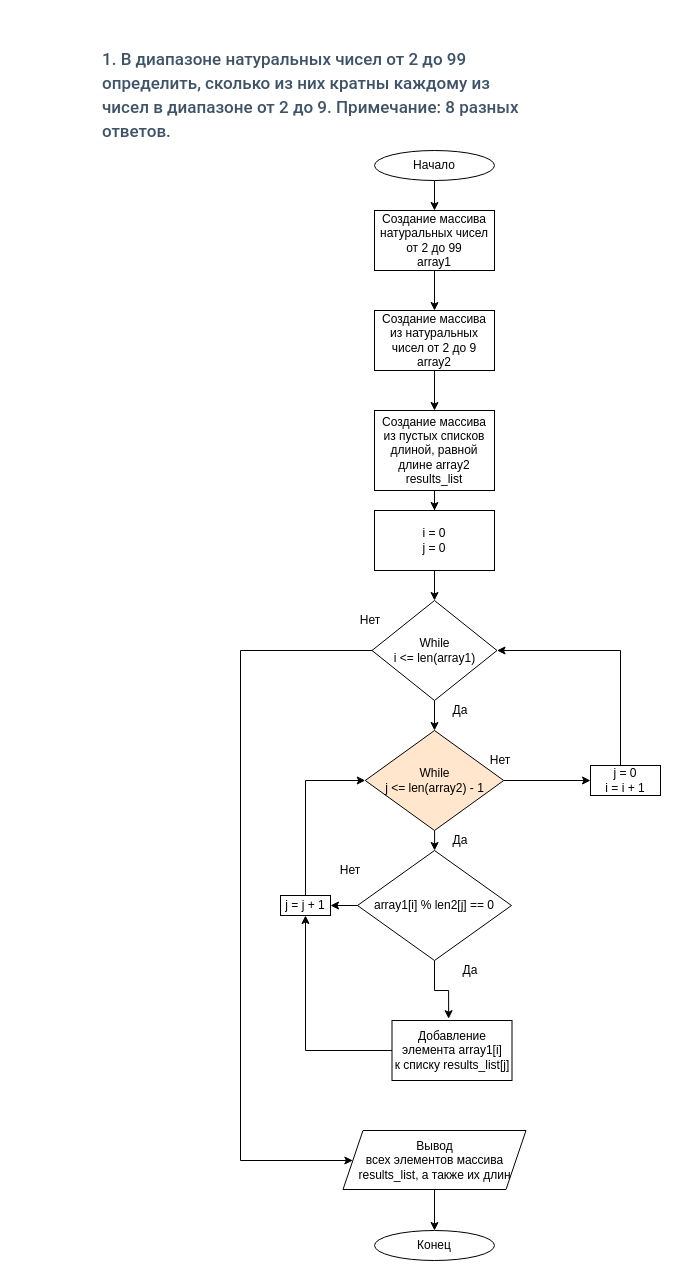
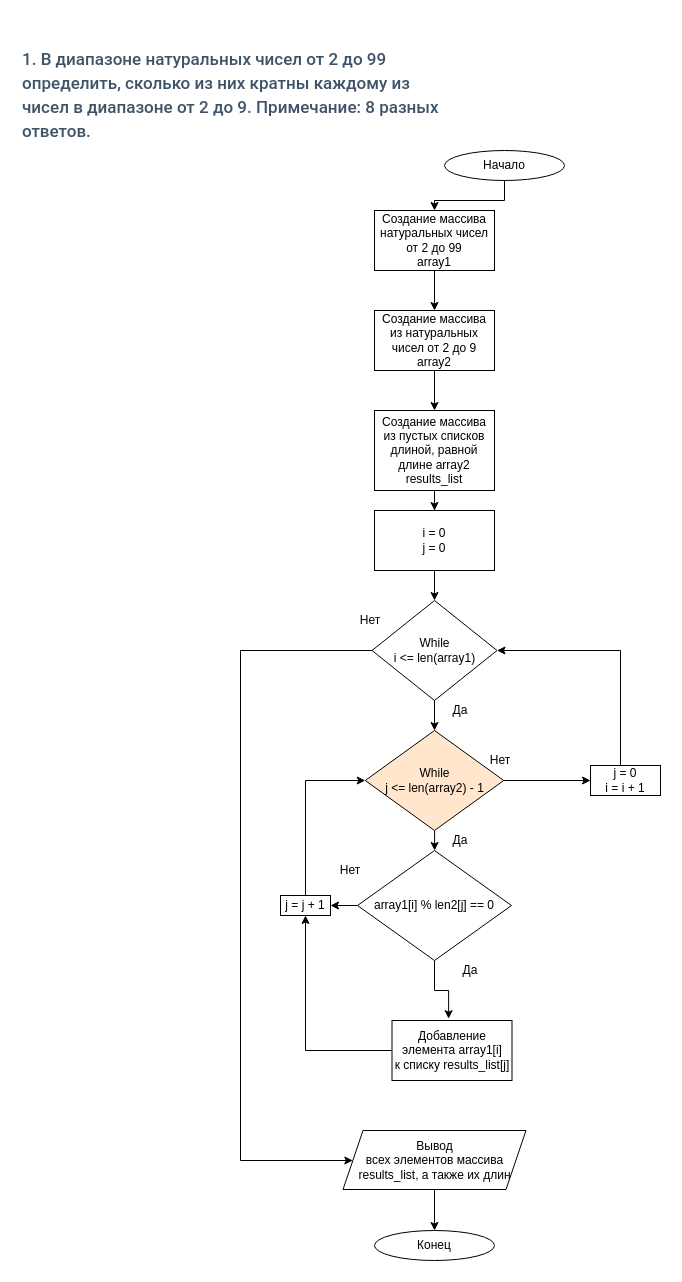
(321, 81) -> (241, 81)
(435, 166) -> (505, 166)
